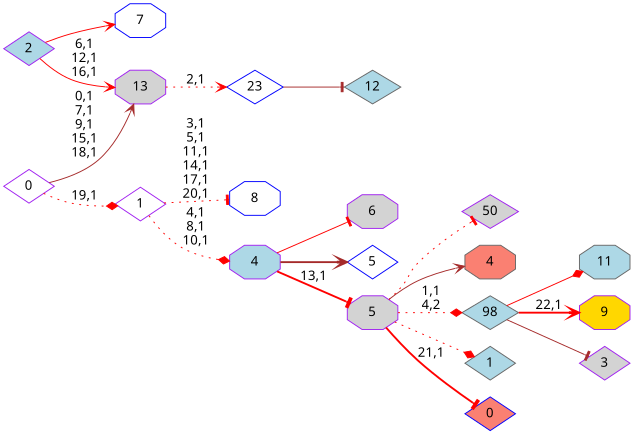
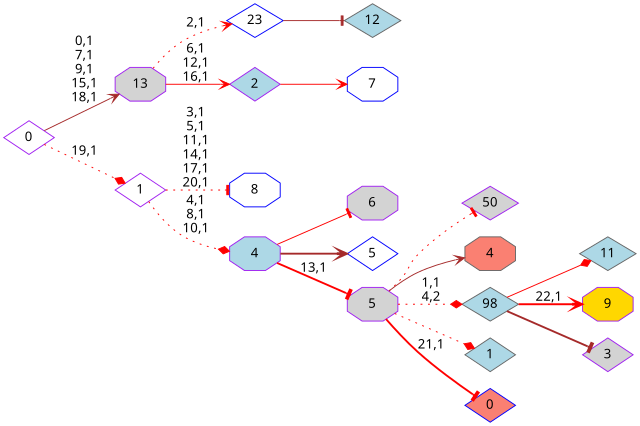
(70, 79) -> (193, 84)
(605, 262) -> (608, 254)
(546, 337) -> (547, 329)
